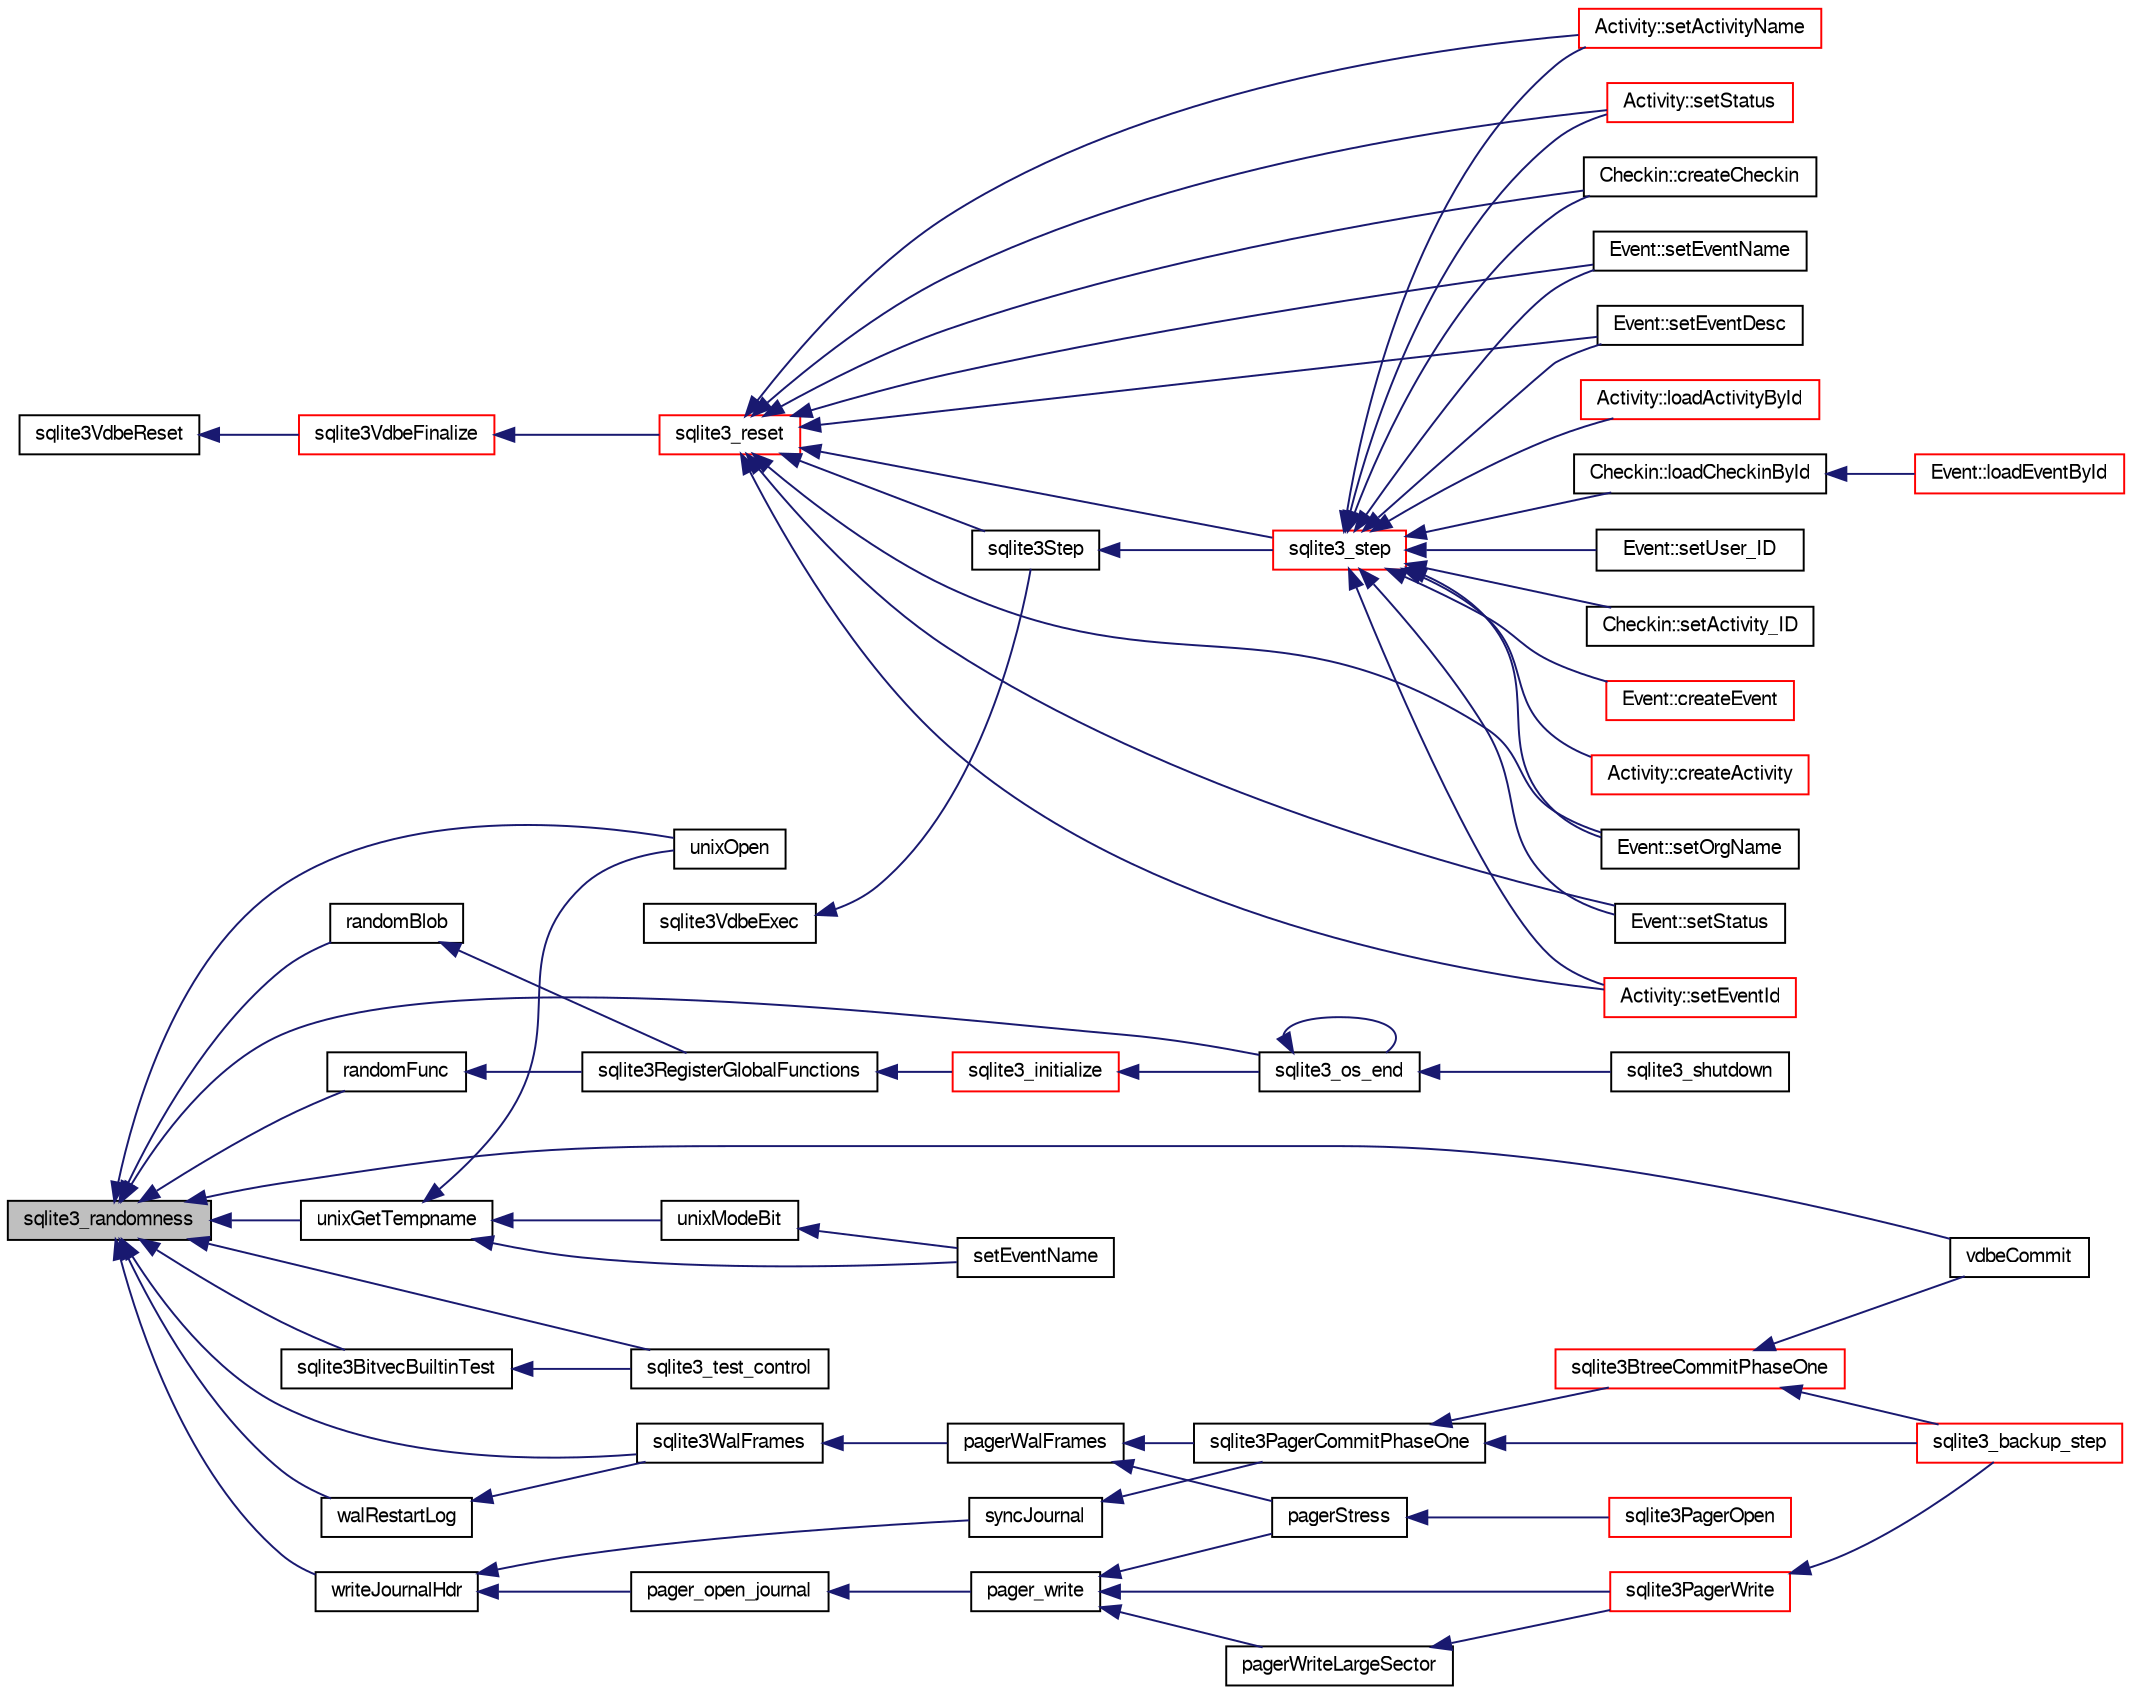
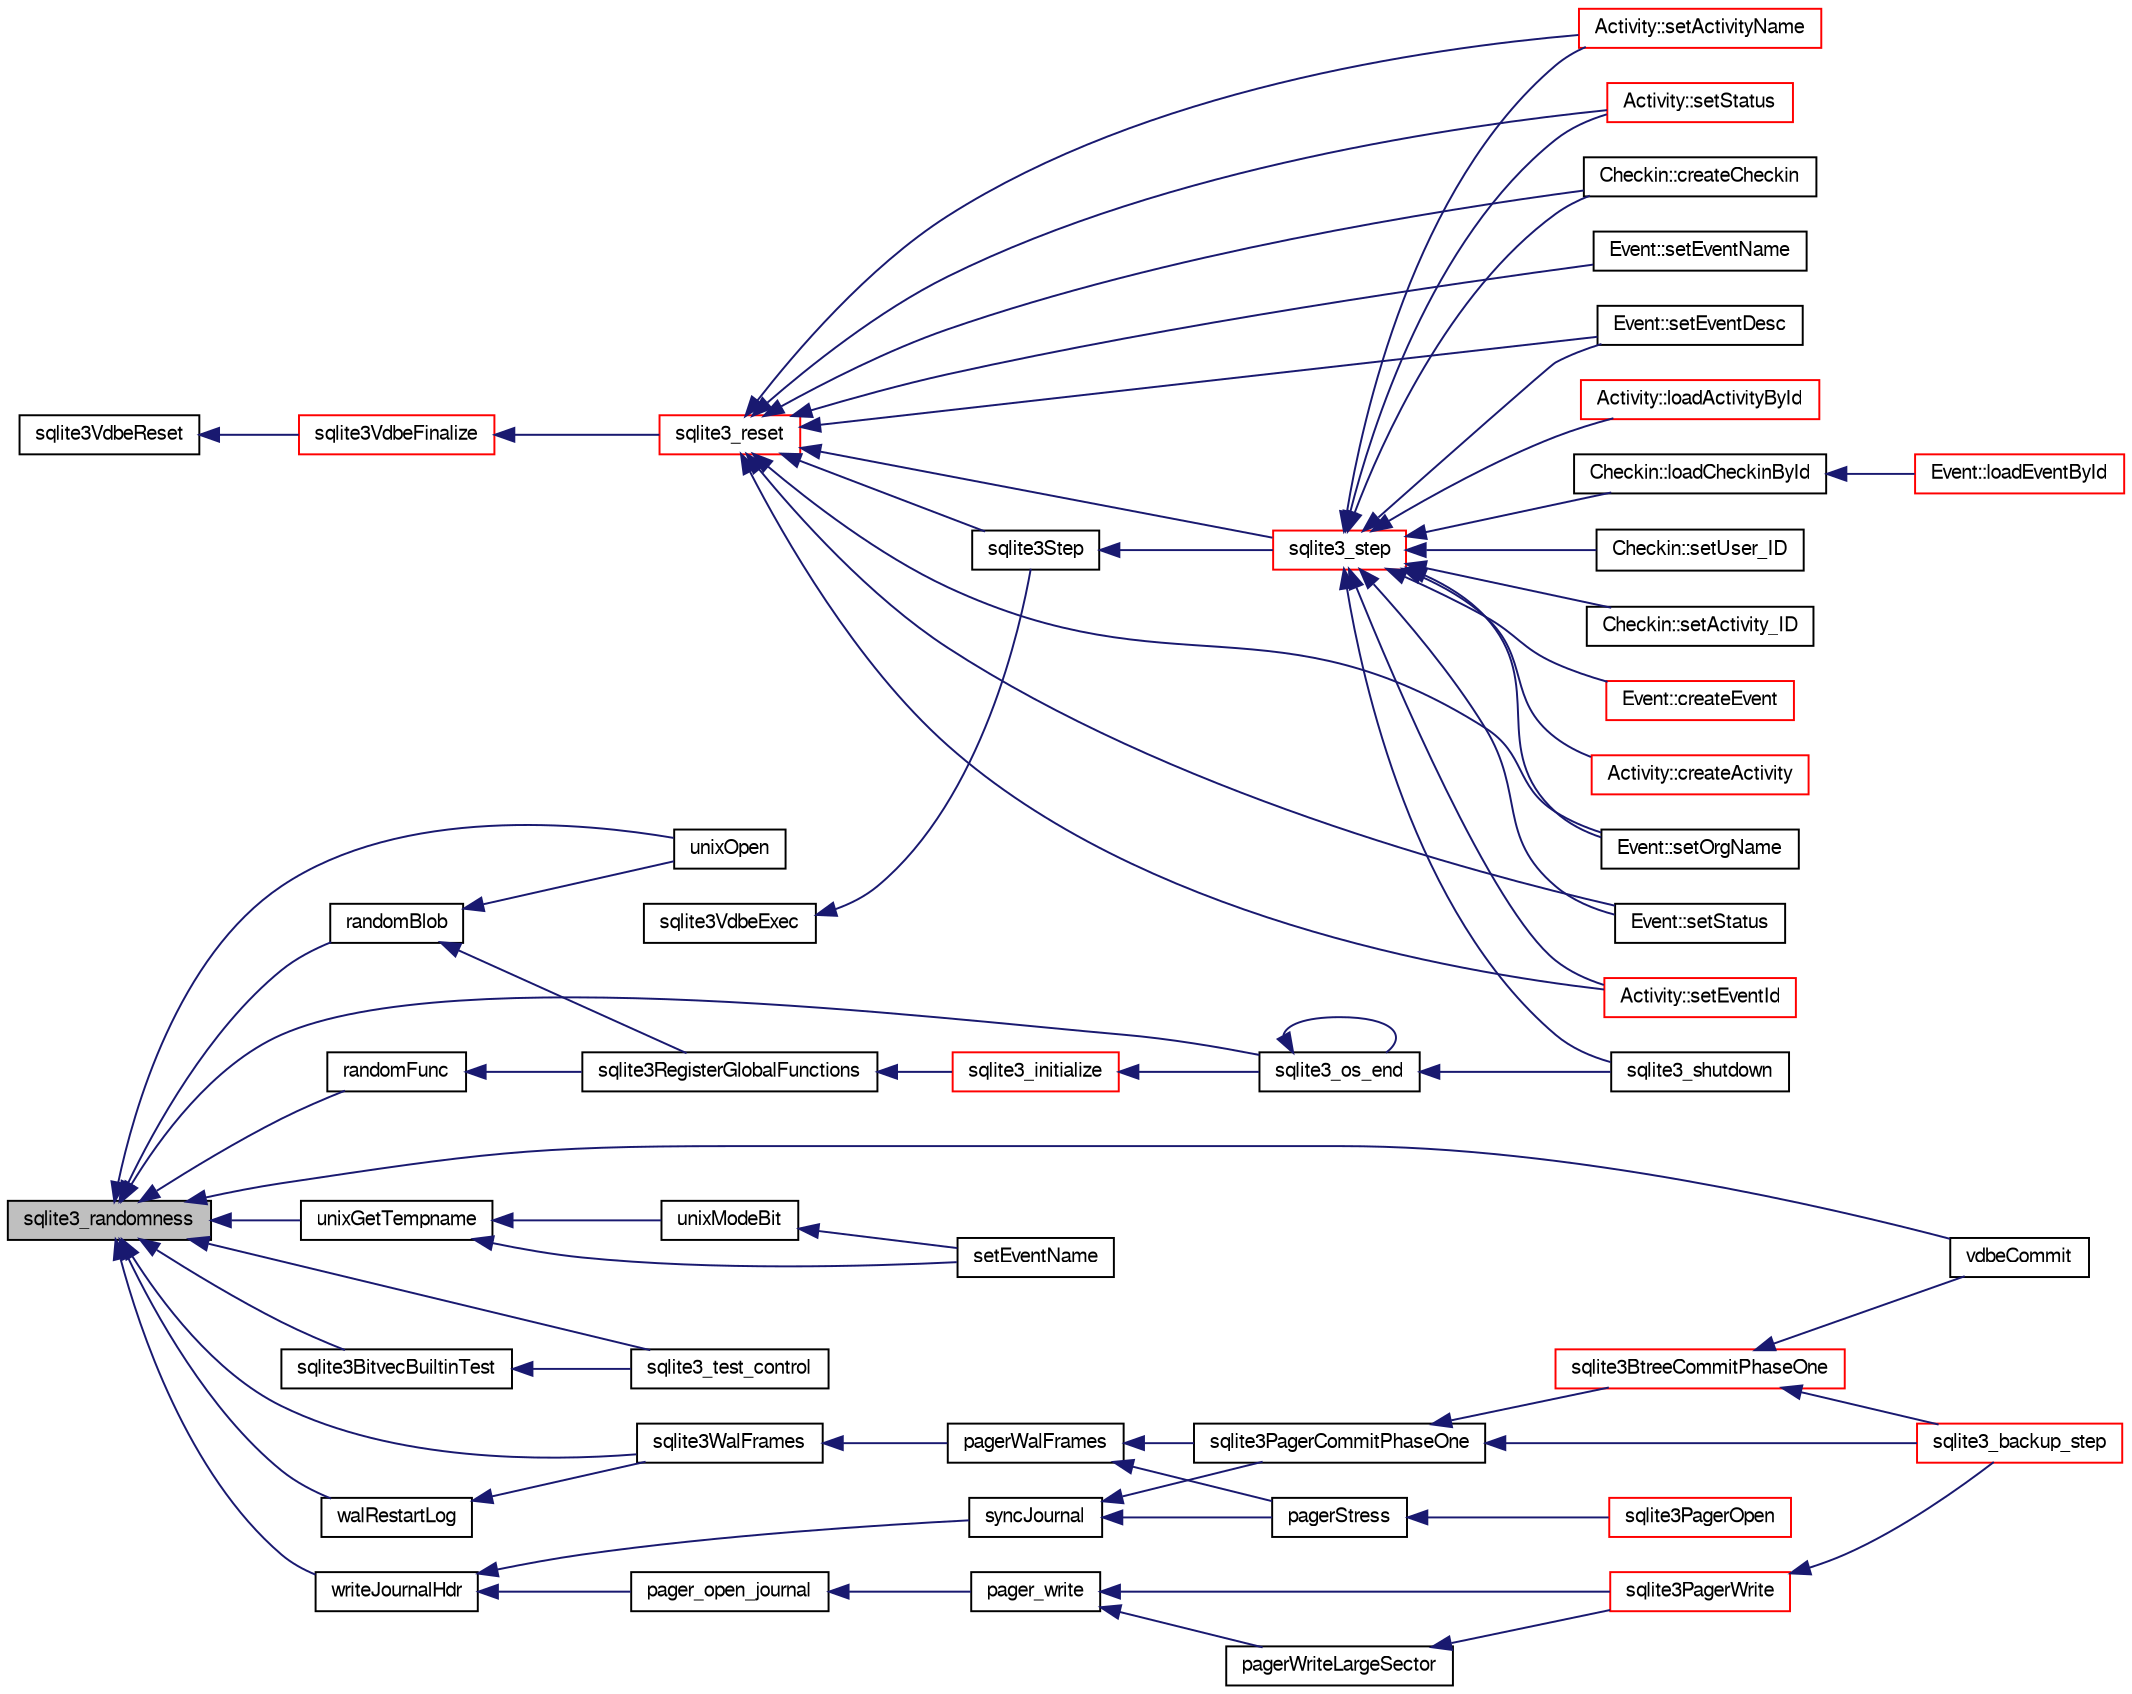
(1468, 379) -> (1434, 870)
(1700, 550) -> (1700, 550)
(538, 1020) -> (579, 883)
(1196, 1553) -> (1197, 1517)
